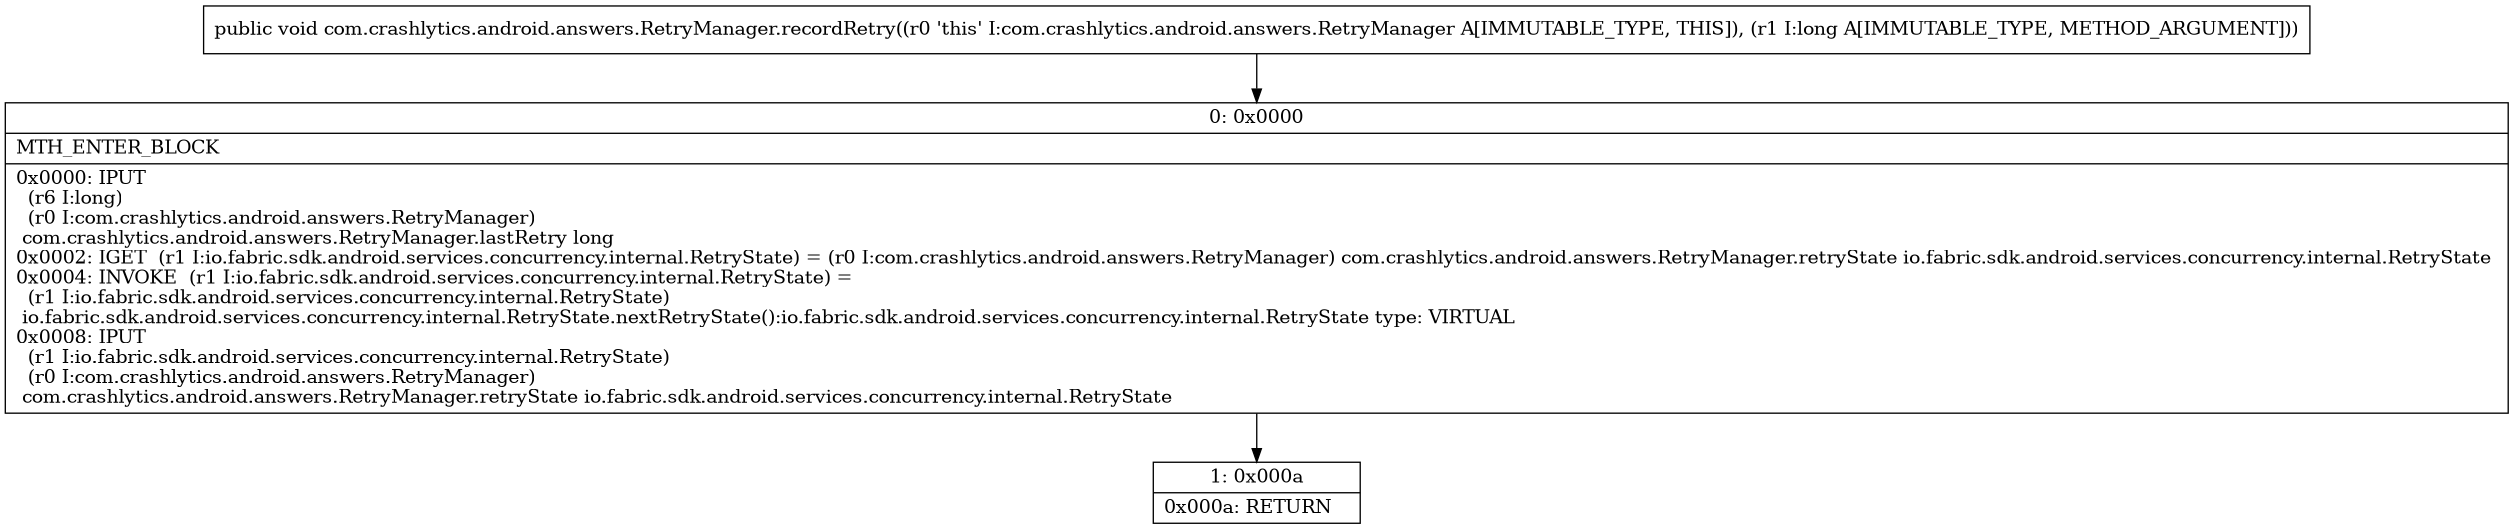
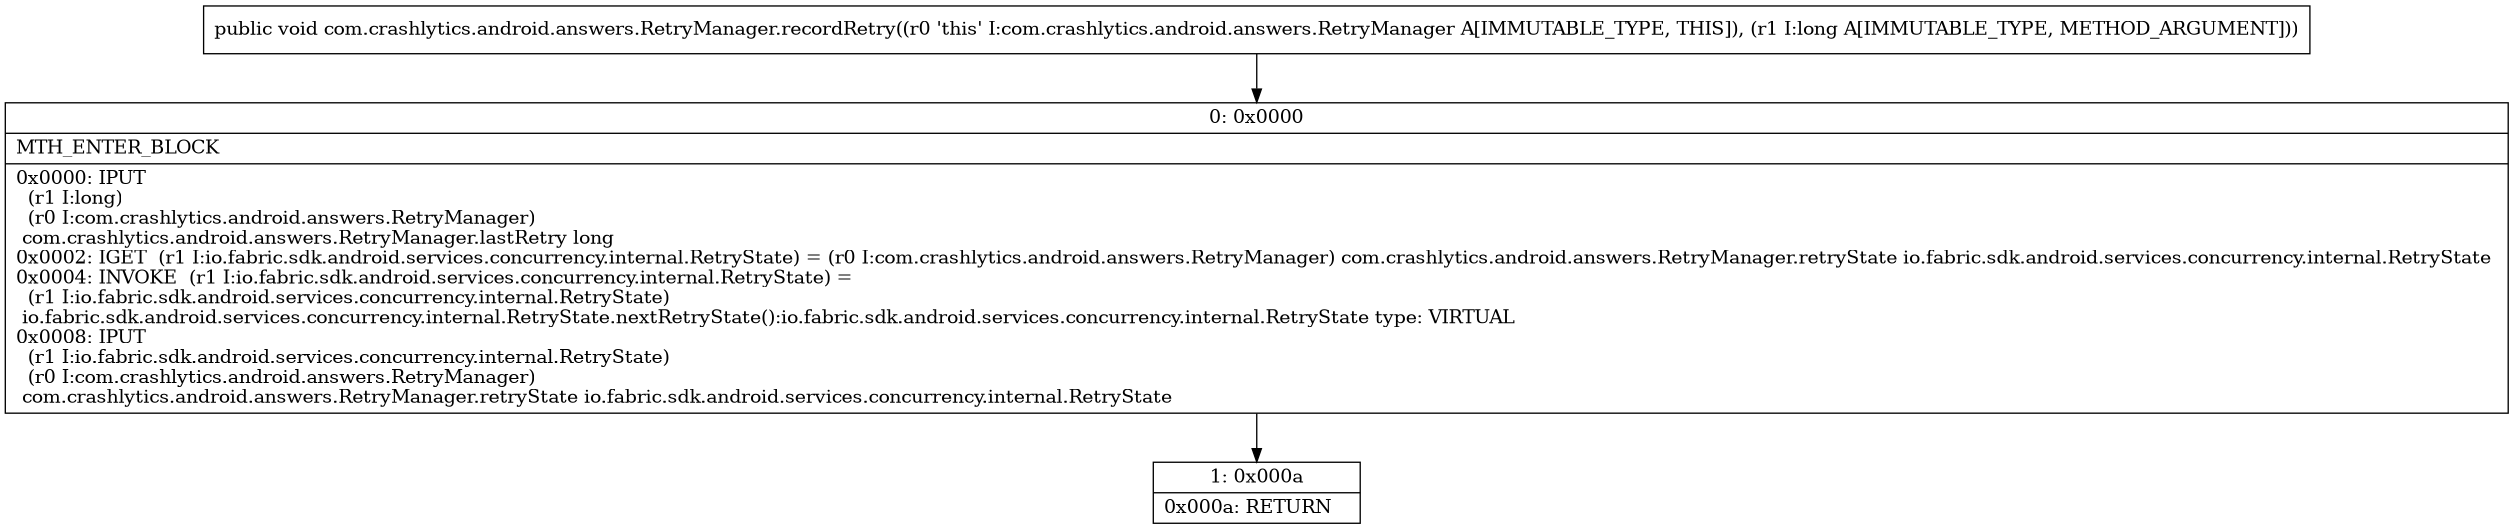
(70, 198) -> (70, 198)
